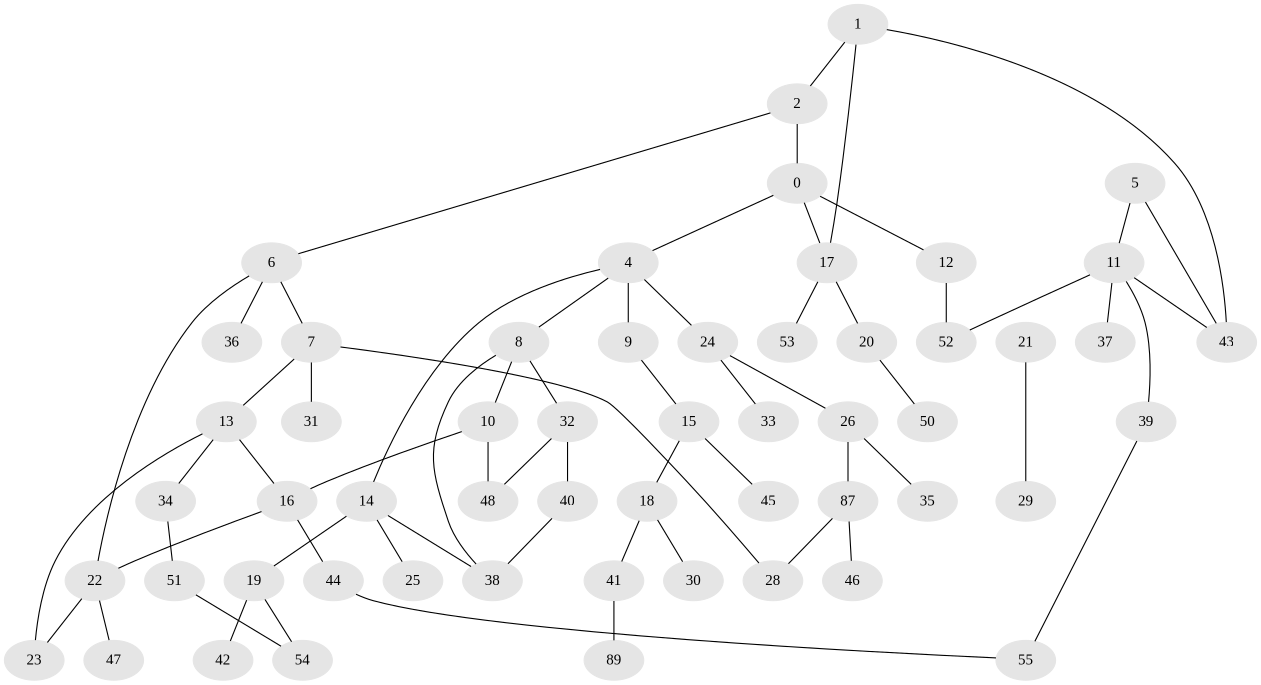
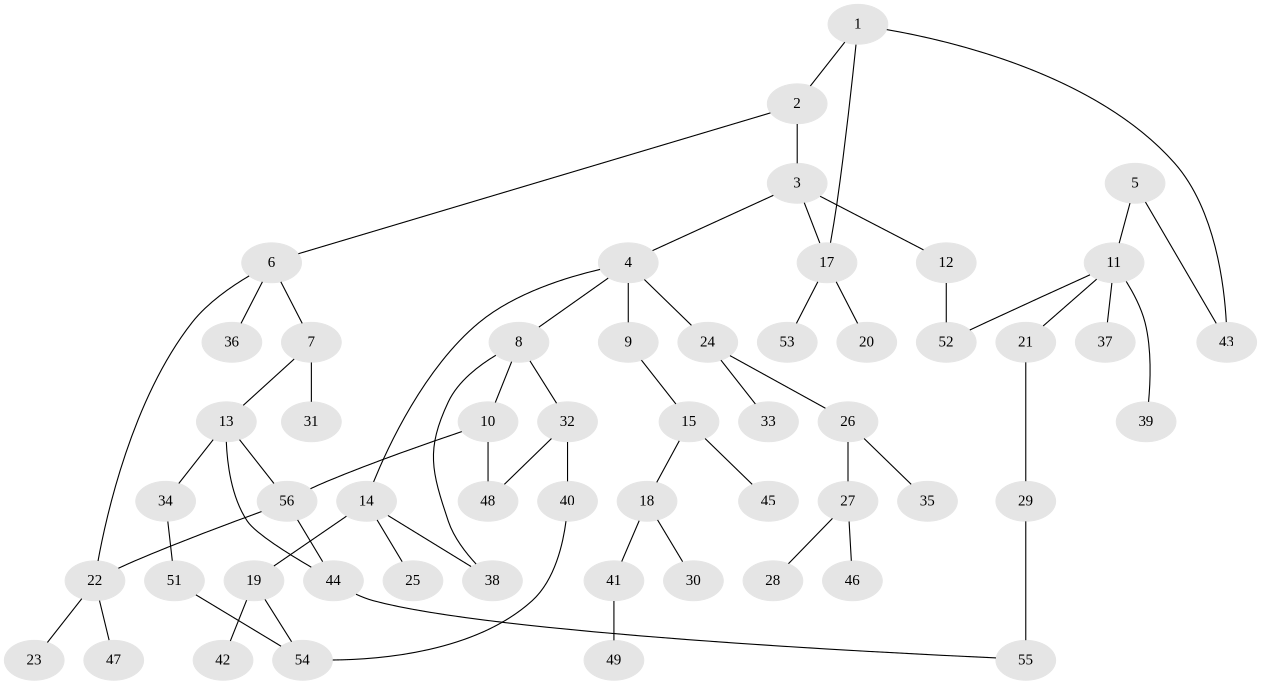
(797, 183) -> (797, 183)
(1170, 303) -> (1070, 303)
(583, 392) -> none
(928, 422) -> none
(287, 501) -> (287, 501)
(848, 501) -> (848, 501)
(89, 514) -> (251, 526)
(530, 541) -> (480, 633)
(1086, 541) -> (1026, 581)
(614, 660) -> (614, 660)
